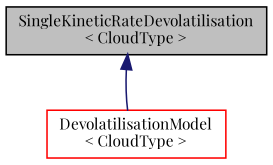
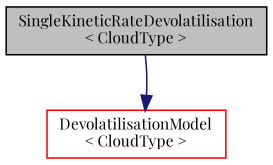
(126, 90) -> (147, 75)
